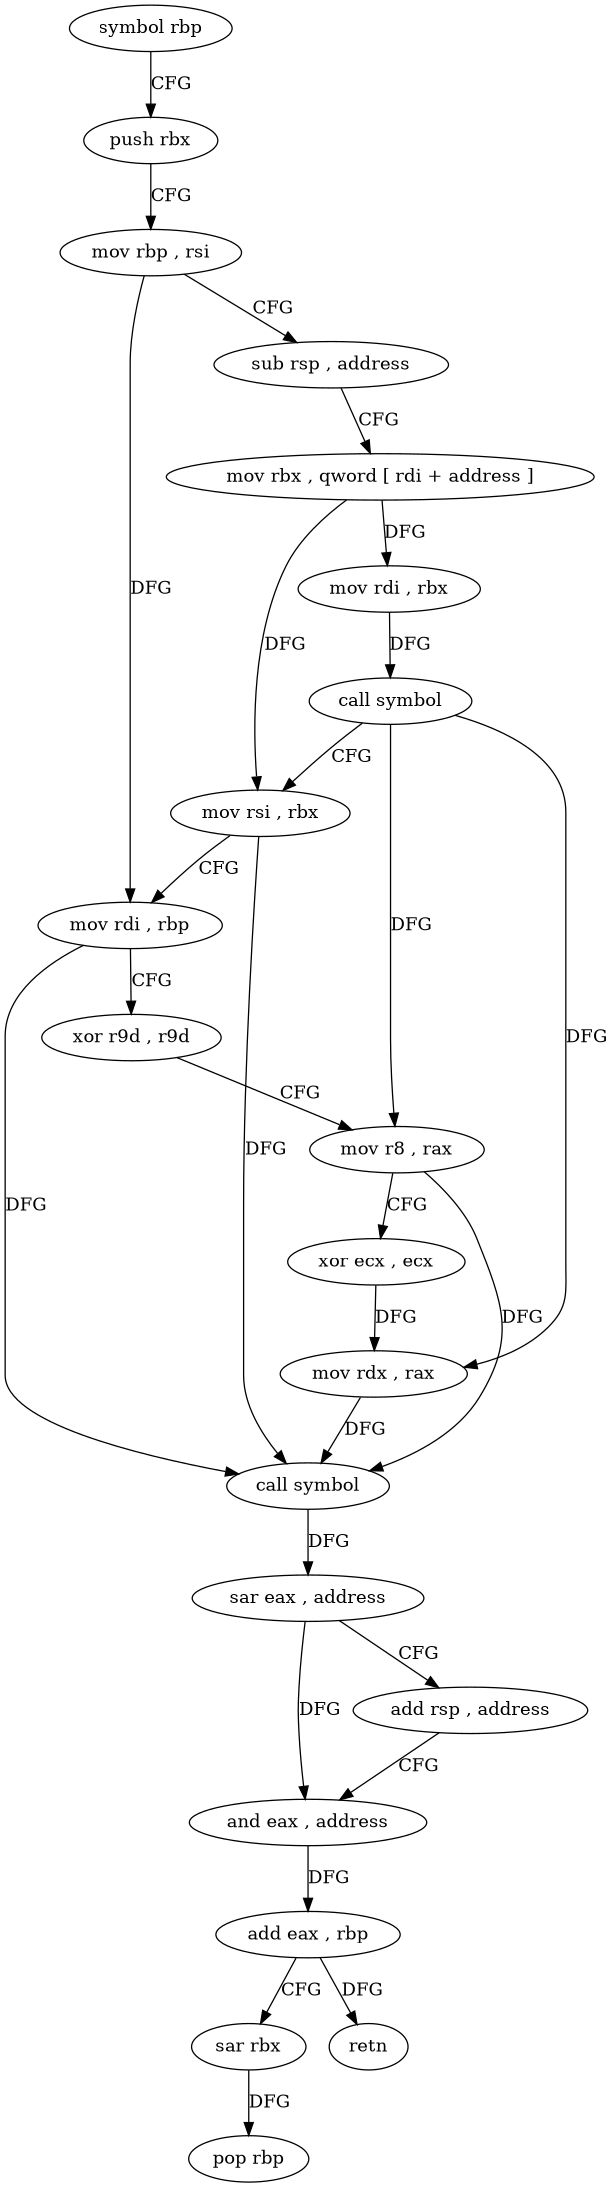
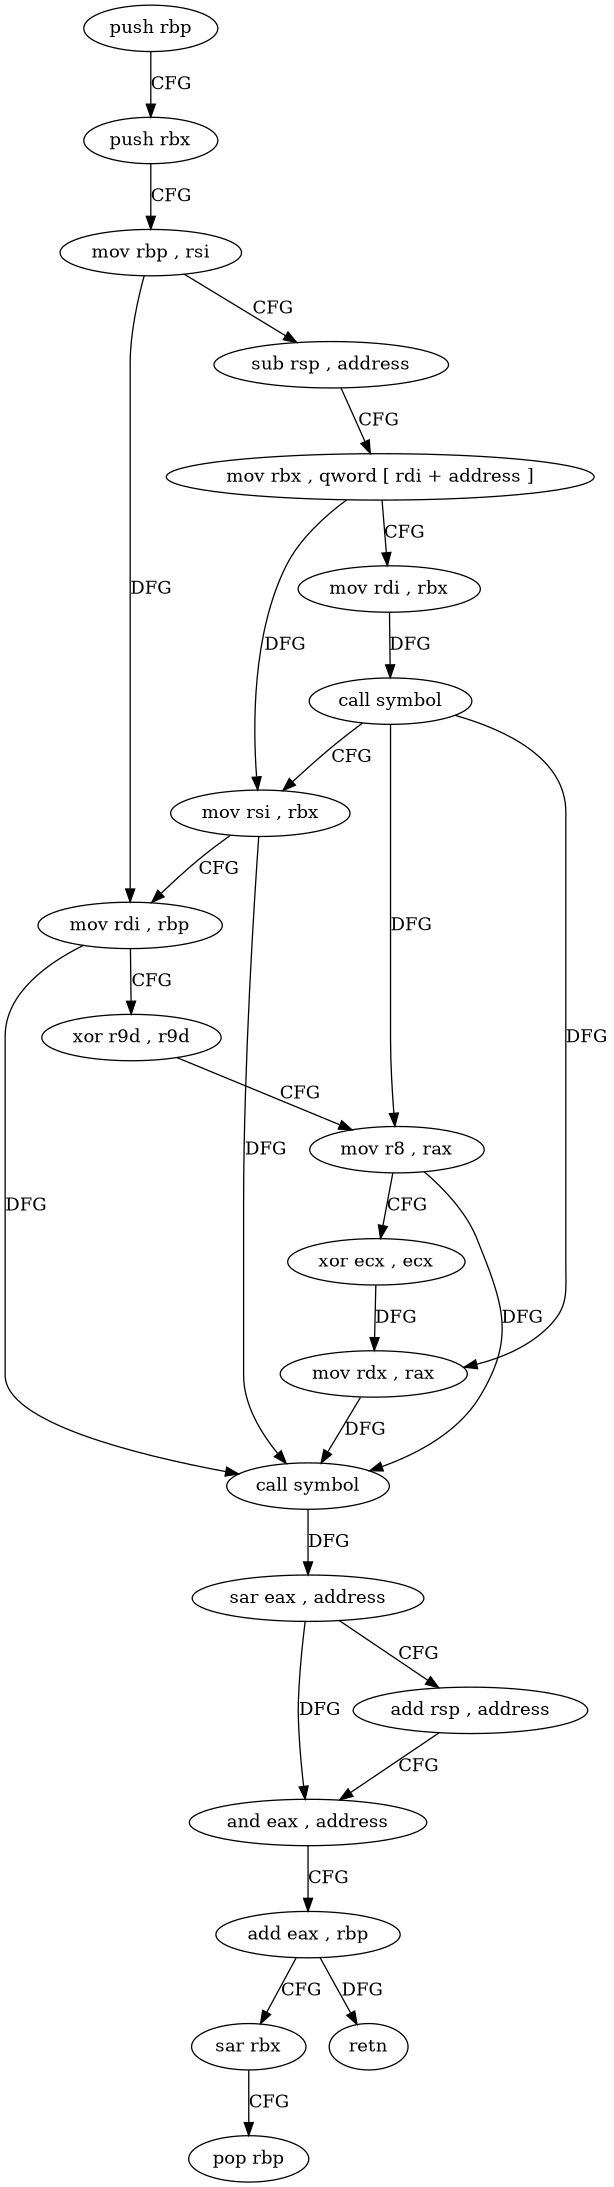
(151, 28) -> (151, 28)
(405, 533) -> (405, 533)
(329, 1879) -> (329, 1879)
(270, 2103) -> (269, 2103)
